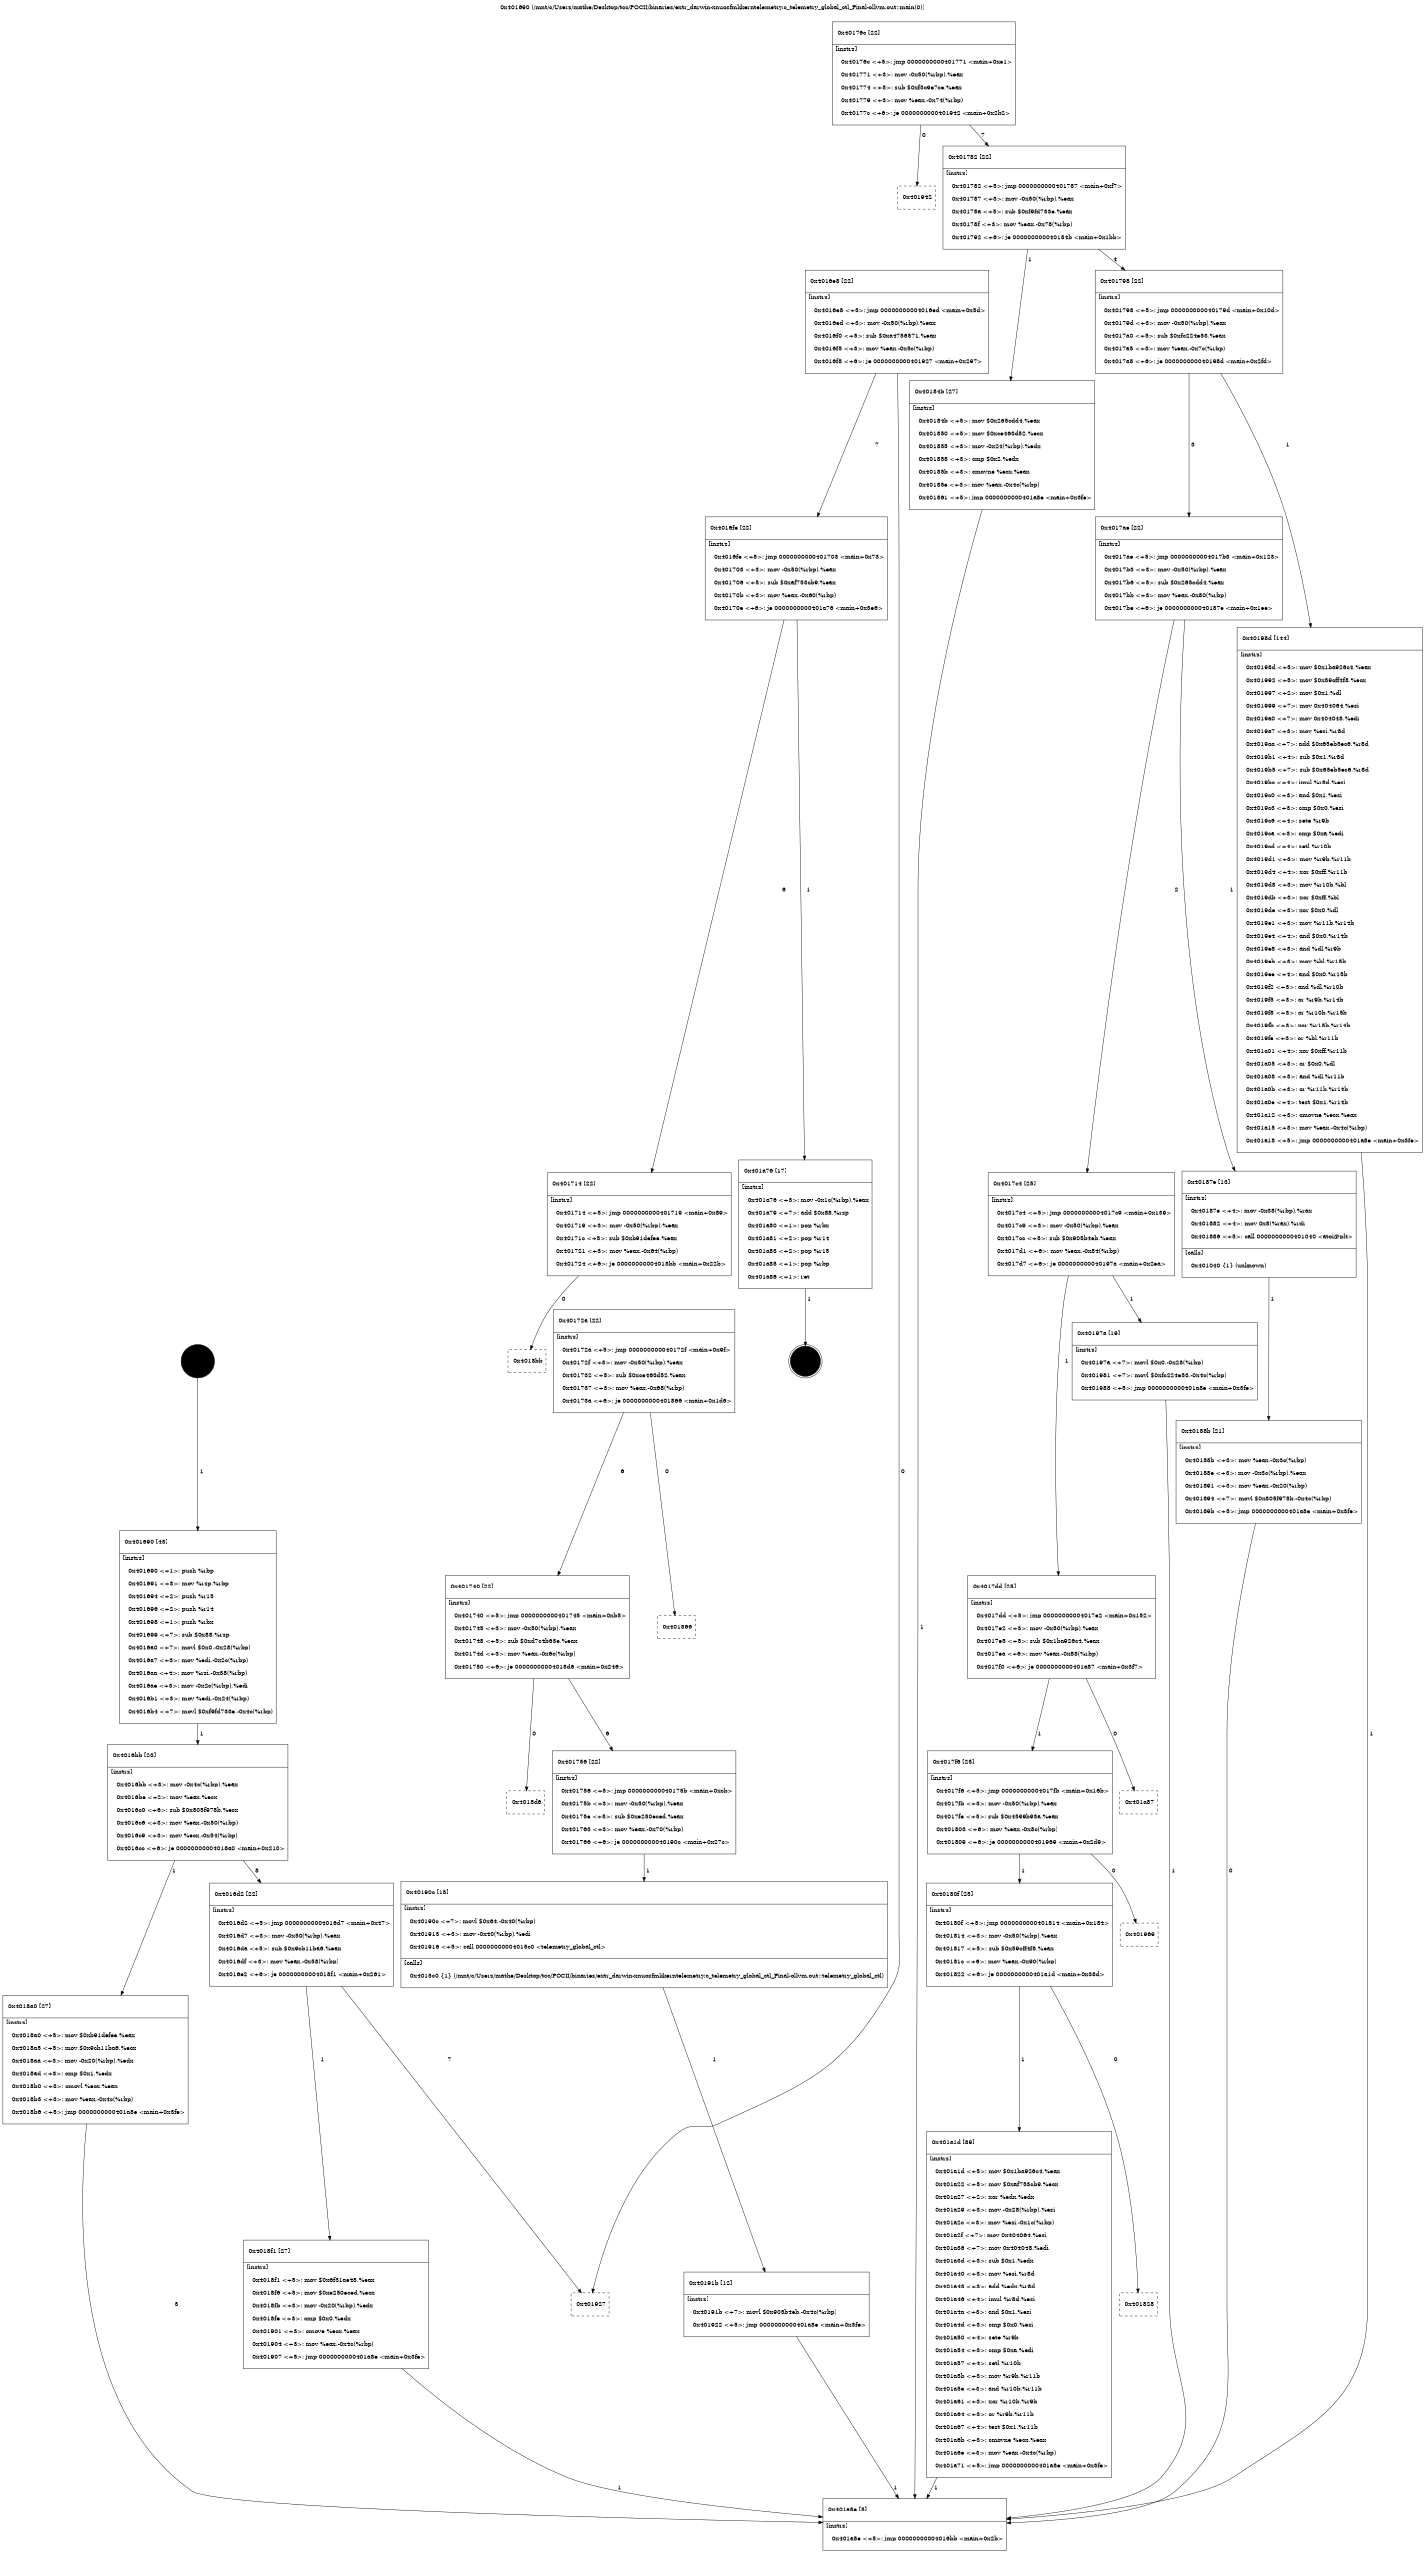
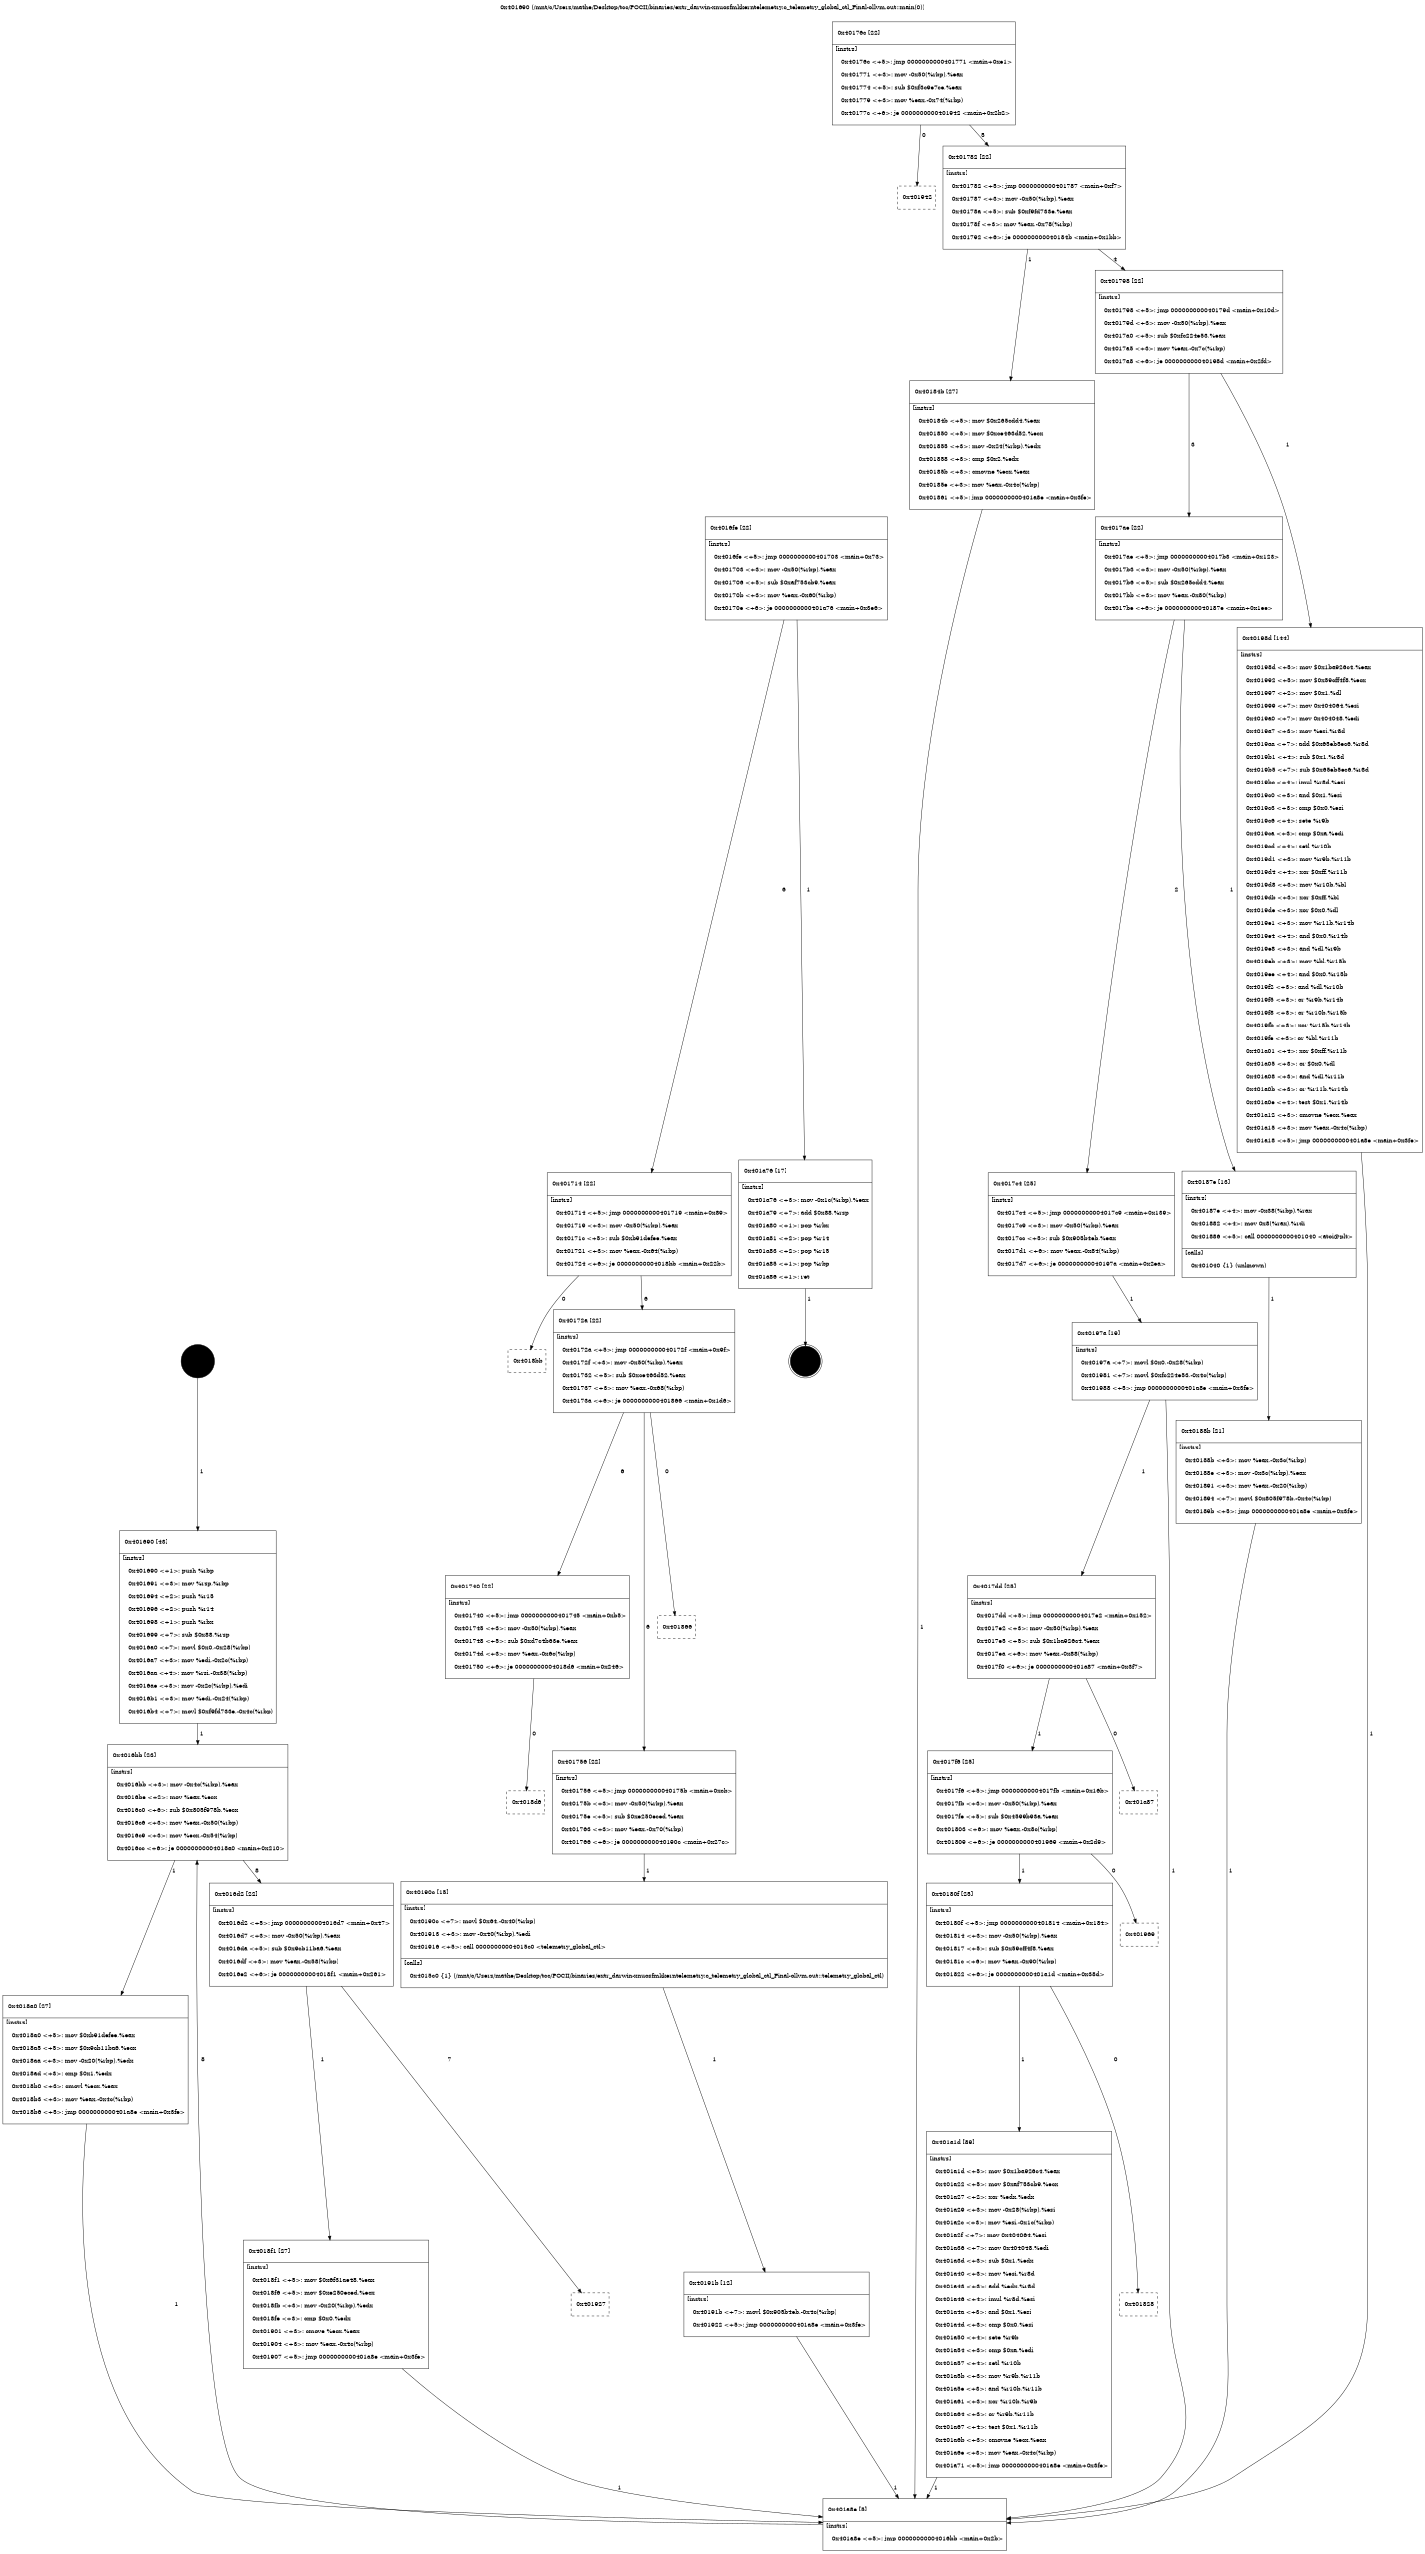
(982, 136) -> (982, 136)
(897, 322) -> none
none -> (642, 1291)
(1056, 1423) -> (1116, 1486)
(590, 1713) -> (644, 1580)
(1230, 1871) -> (1230, 1871)
(176, 2304) -> (176, 2304)
none -> (234, 2464)
